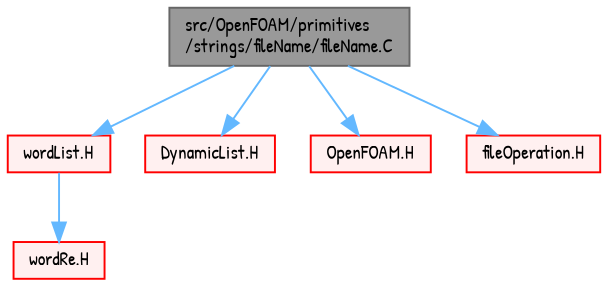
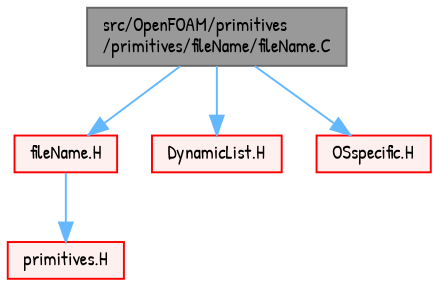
(289, 37) -> (217, 37)
(59, 154) -> (66, 154)
(371, 154) -> (374, 154)
(533, 154) -> none
(59, 260) -> (66, 260)
